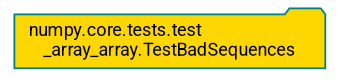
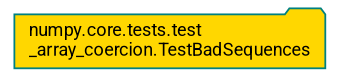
(170, 41) -> (170, 41)
